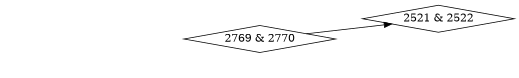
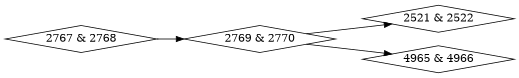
none -> (81, 39)
none -> (438, 59)
